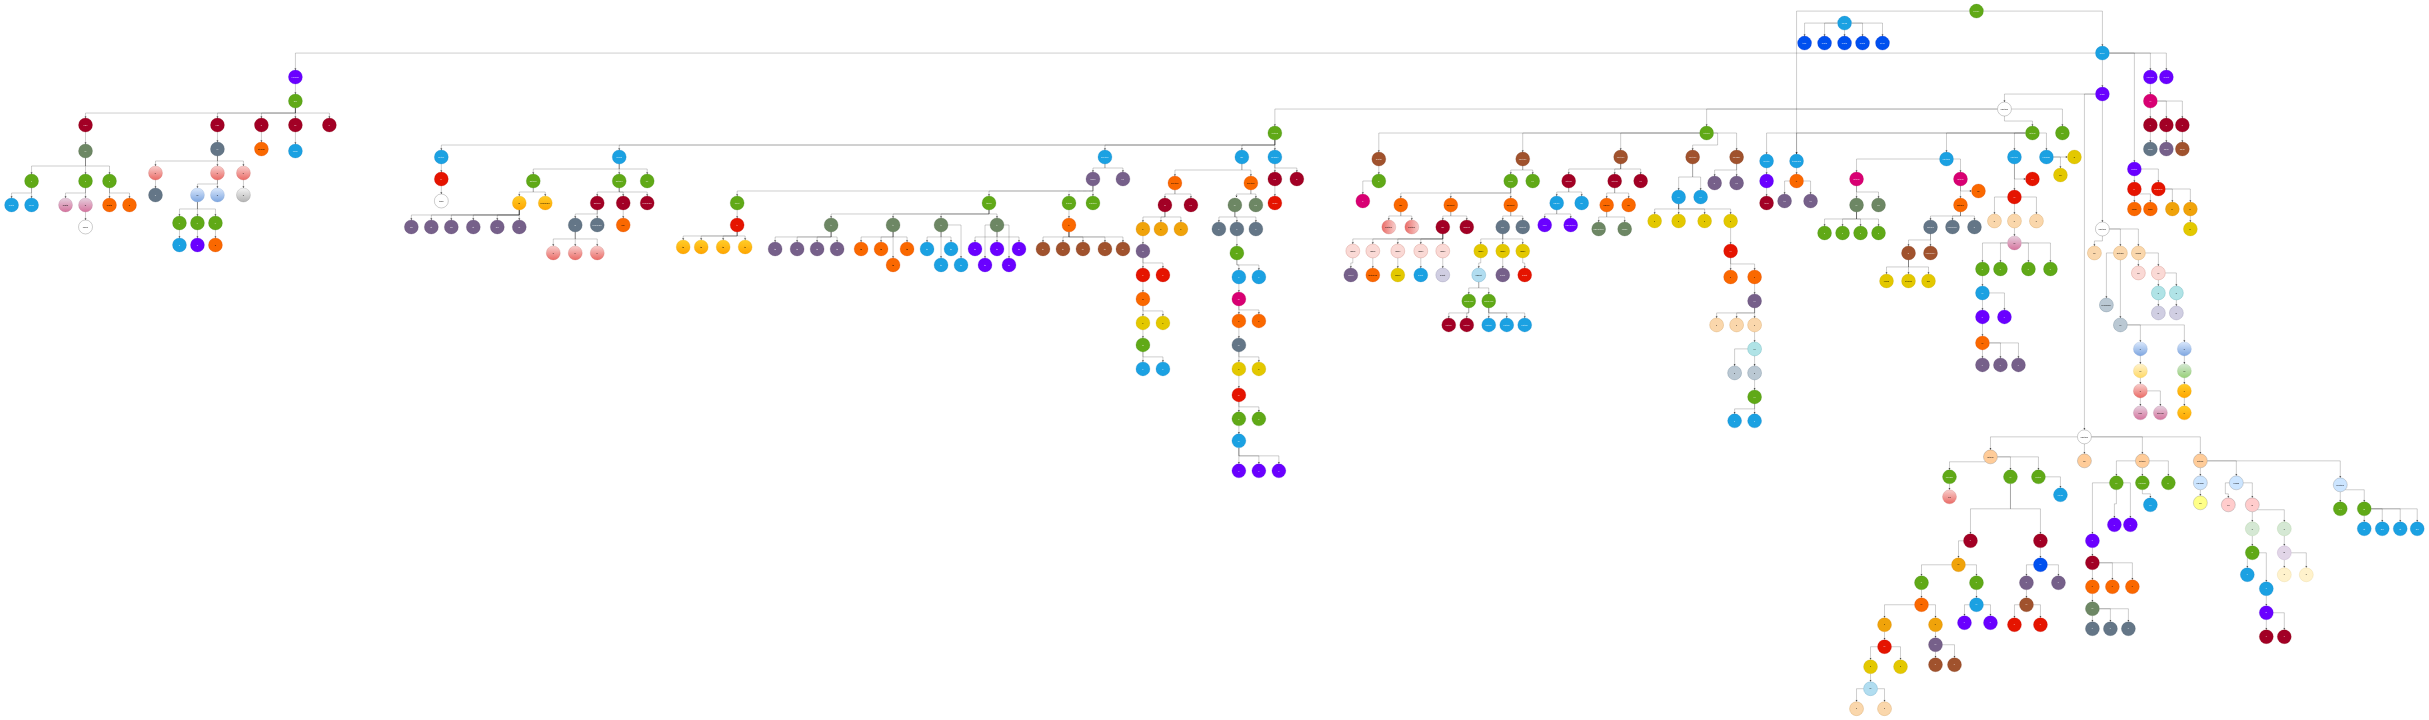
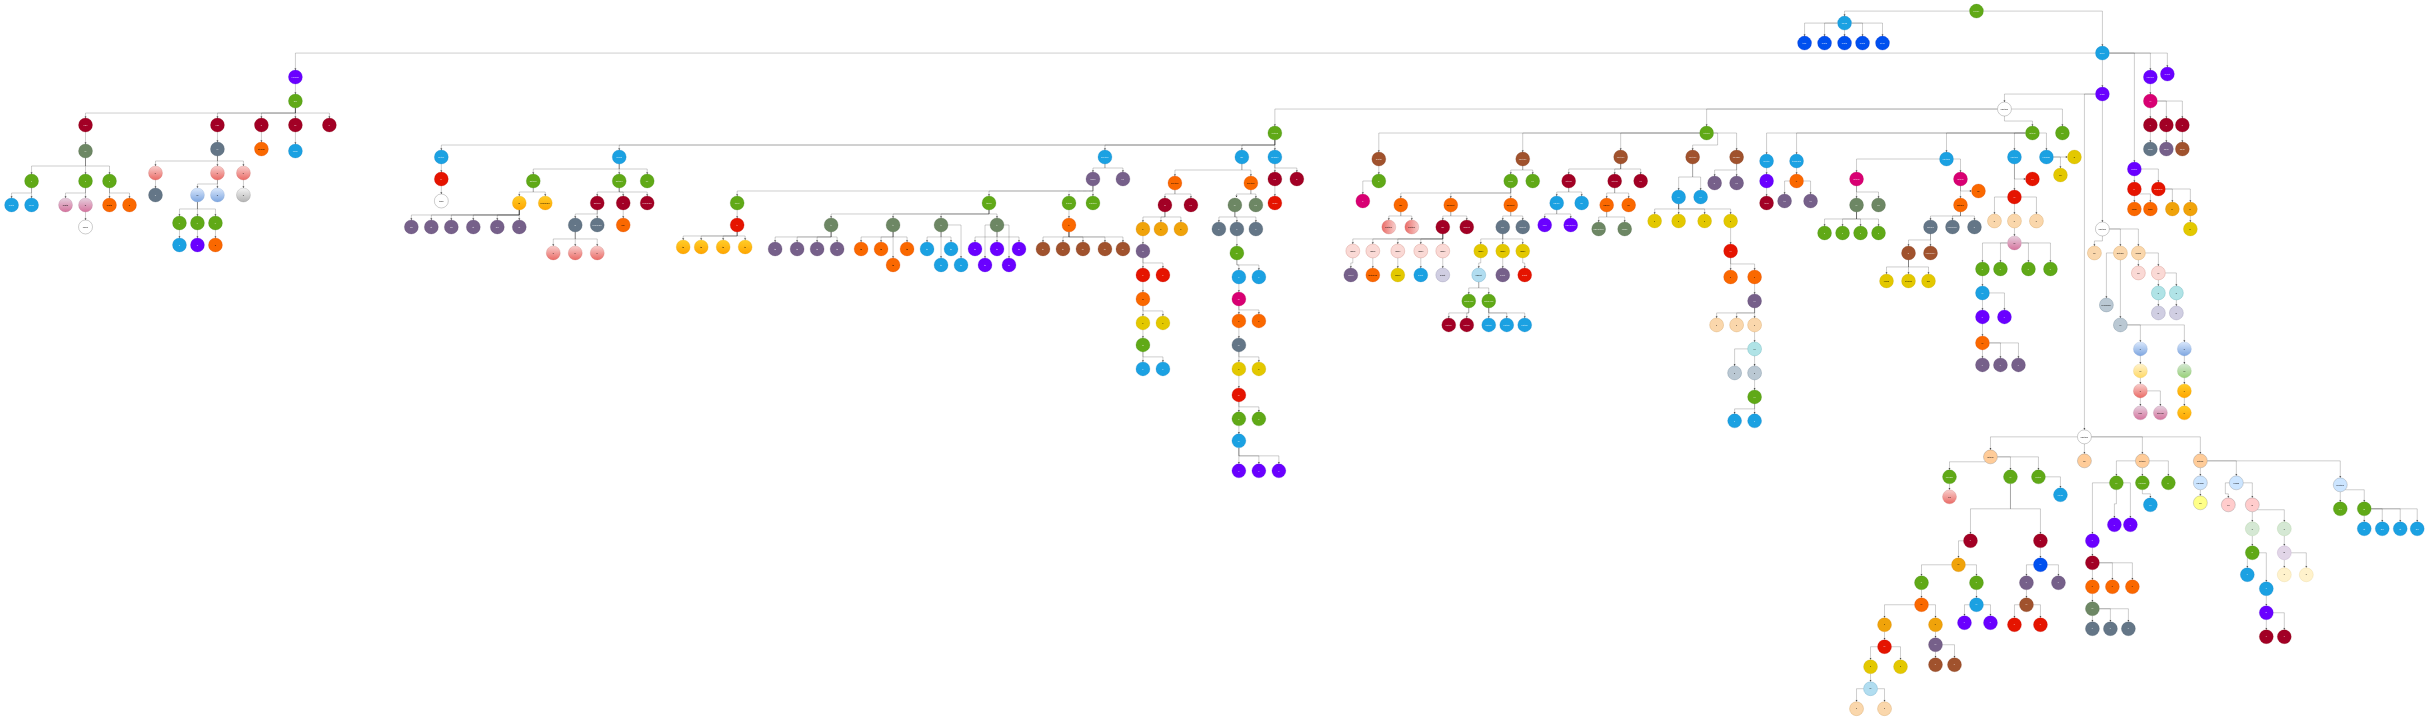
(1797, 70) -> (1845, 14)
(2167, 77) -> (2168, 74)
